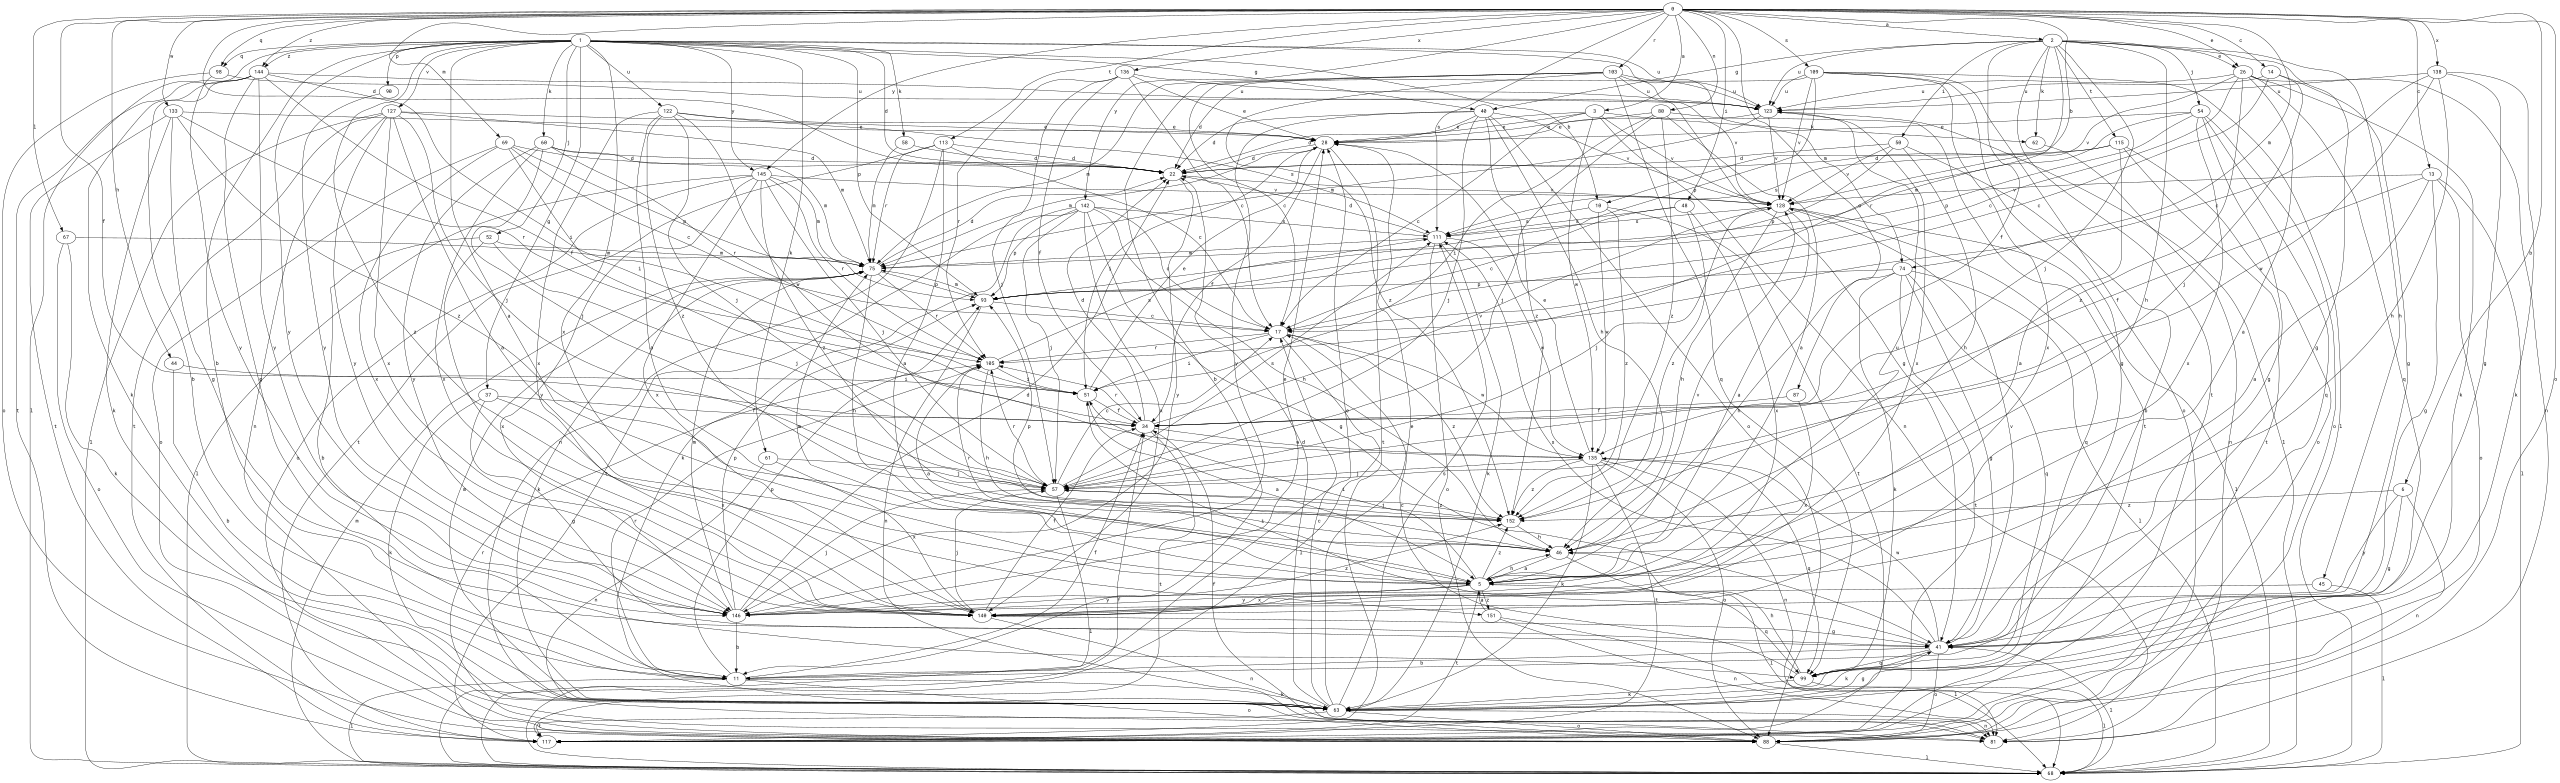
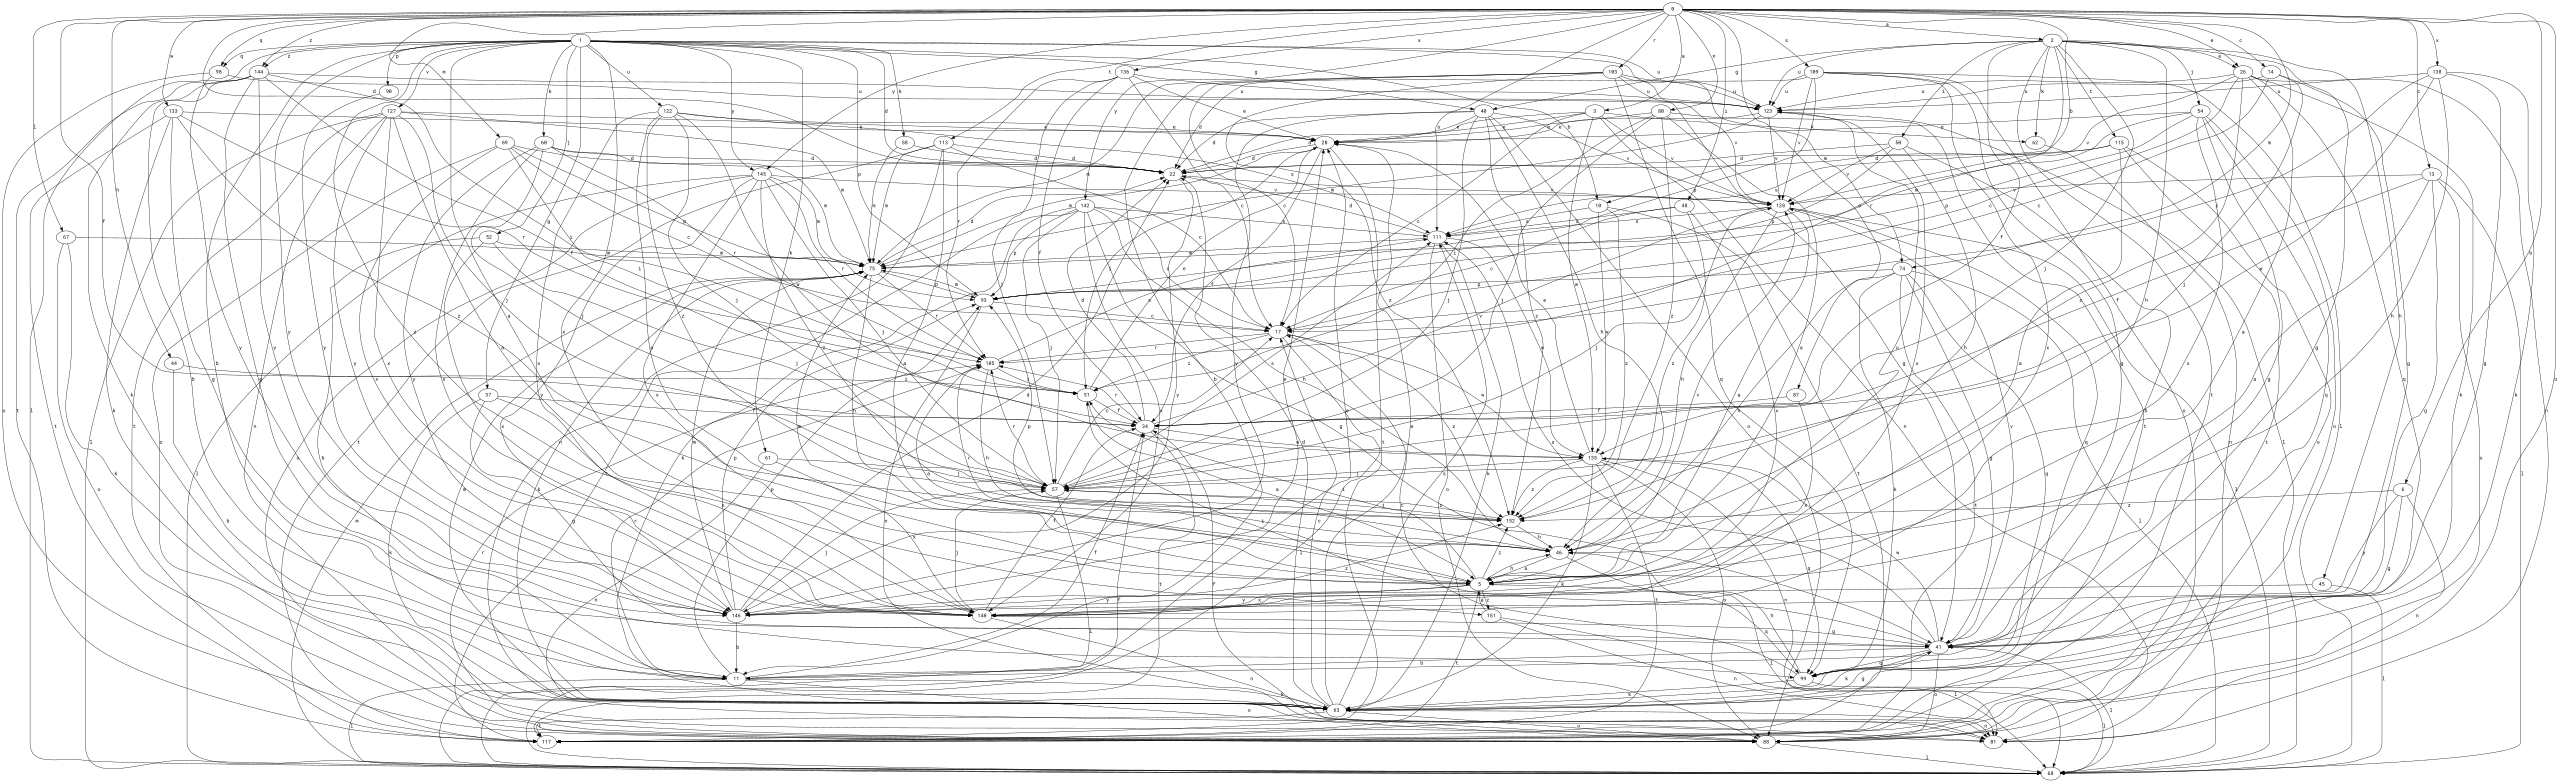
(886, 206) -> (886, 206)
